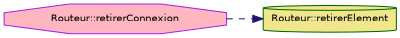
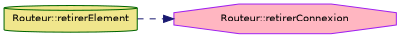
(240, 19) -> (150, 19)
